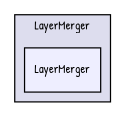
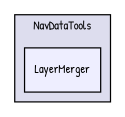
(63, 26) -> (63, 26)
